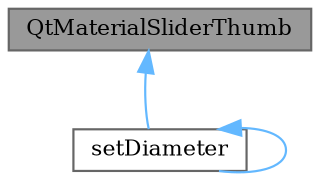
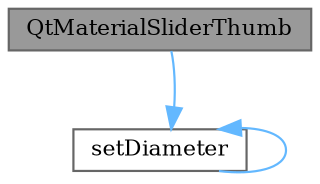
(145, 101) -> (175, 79)
